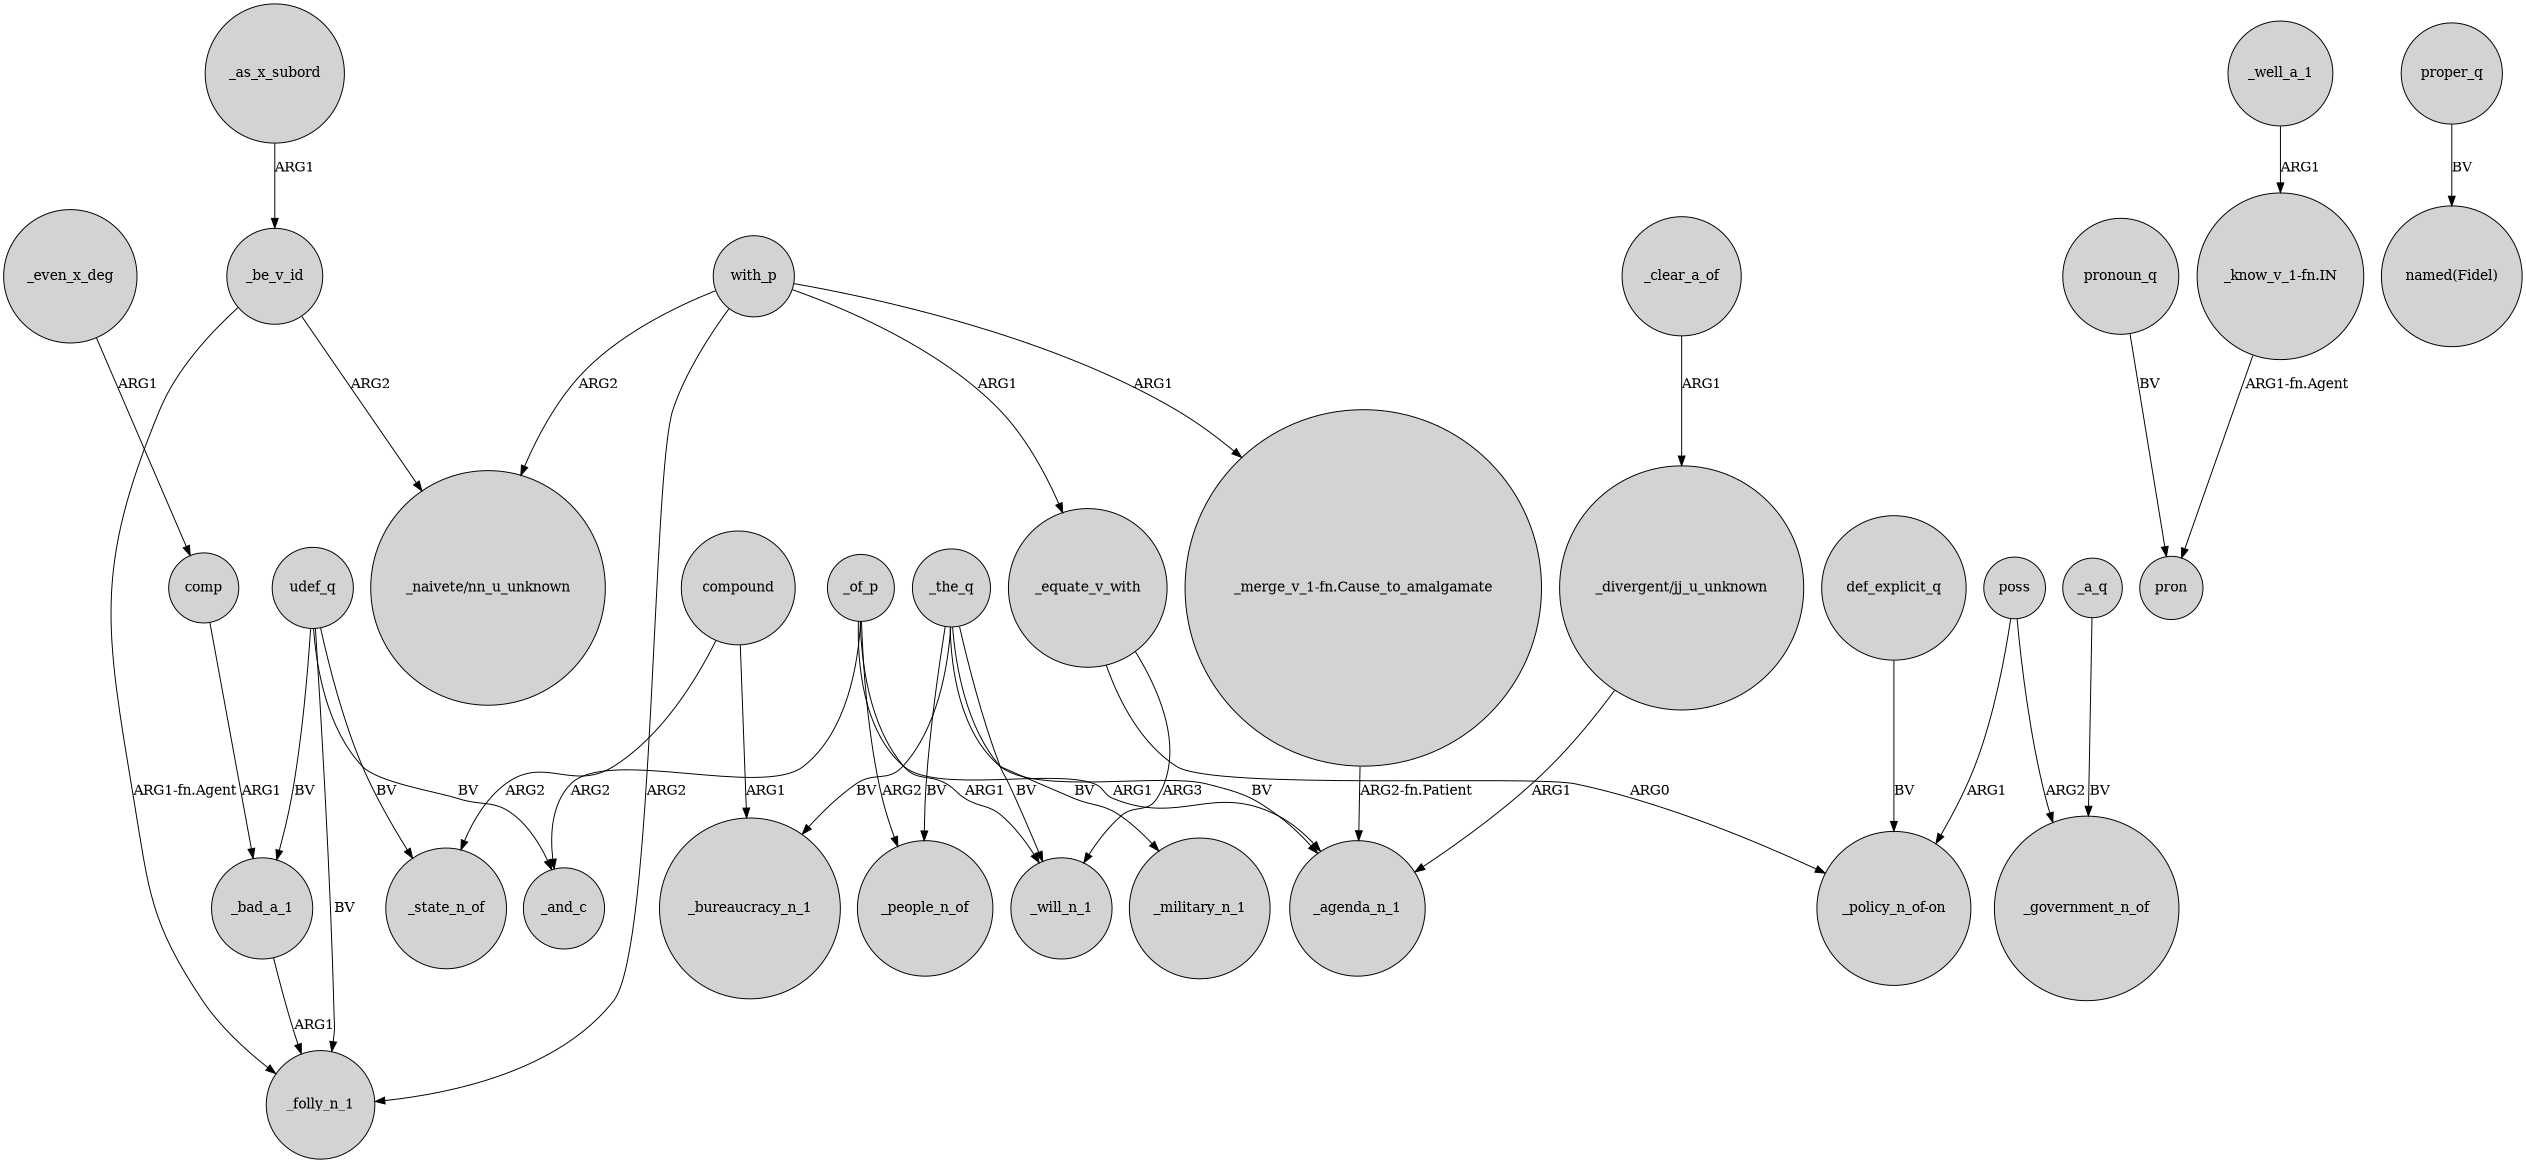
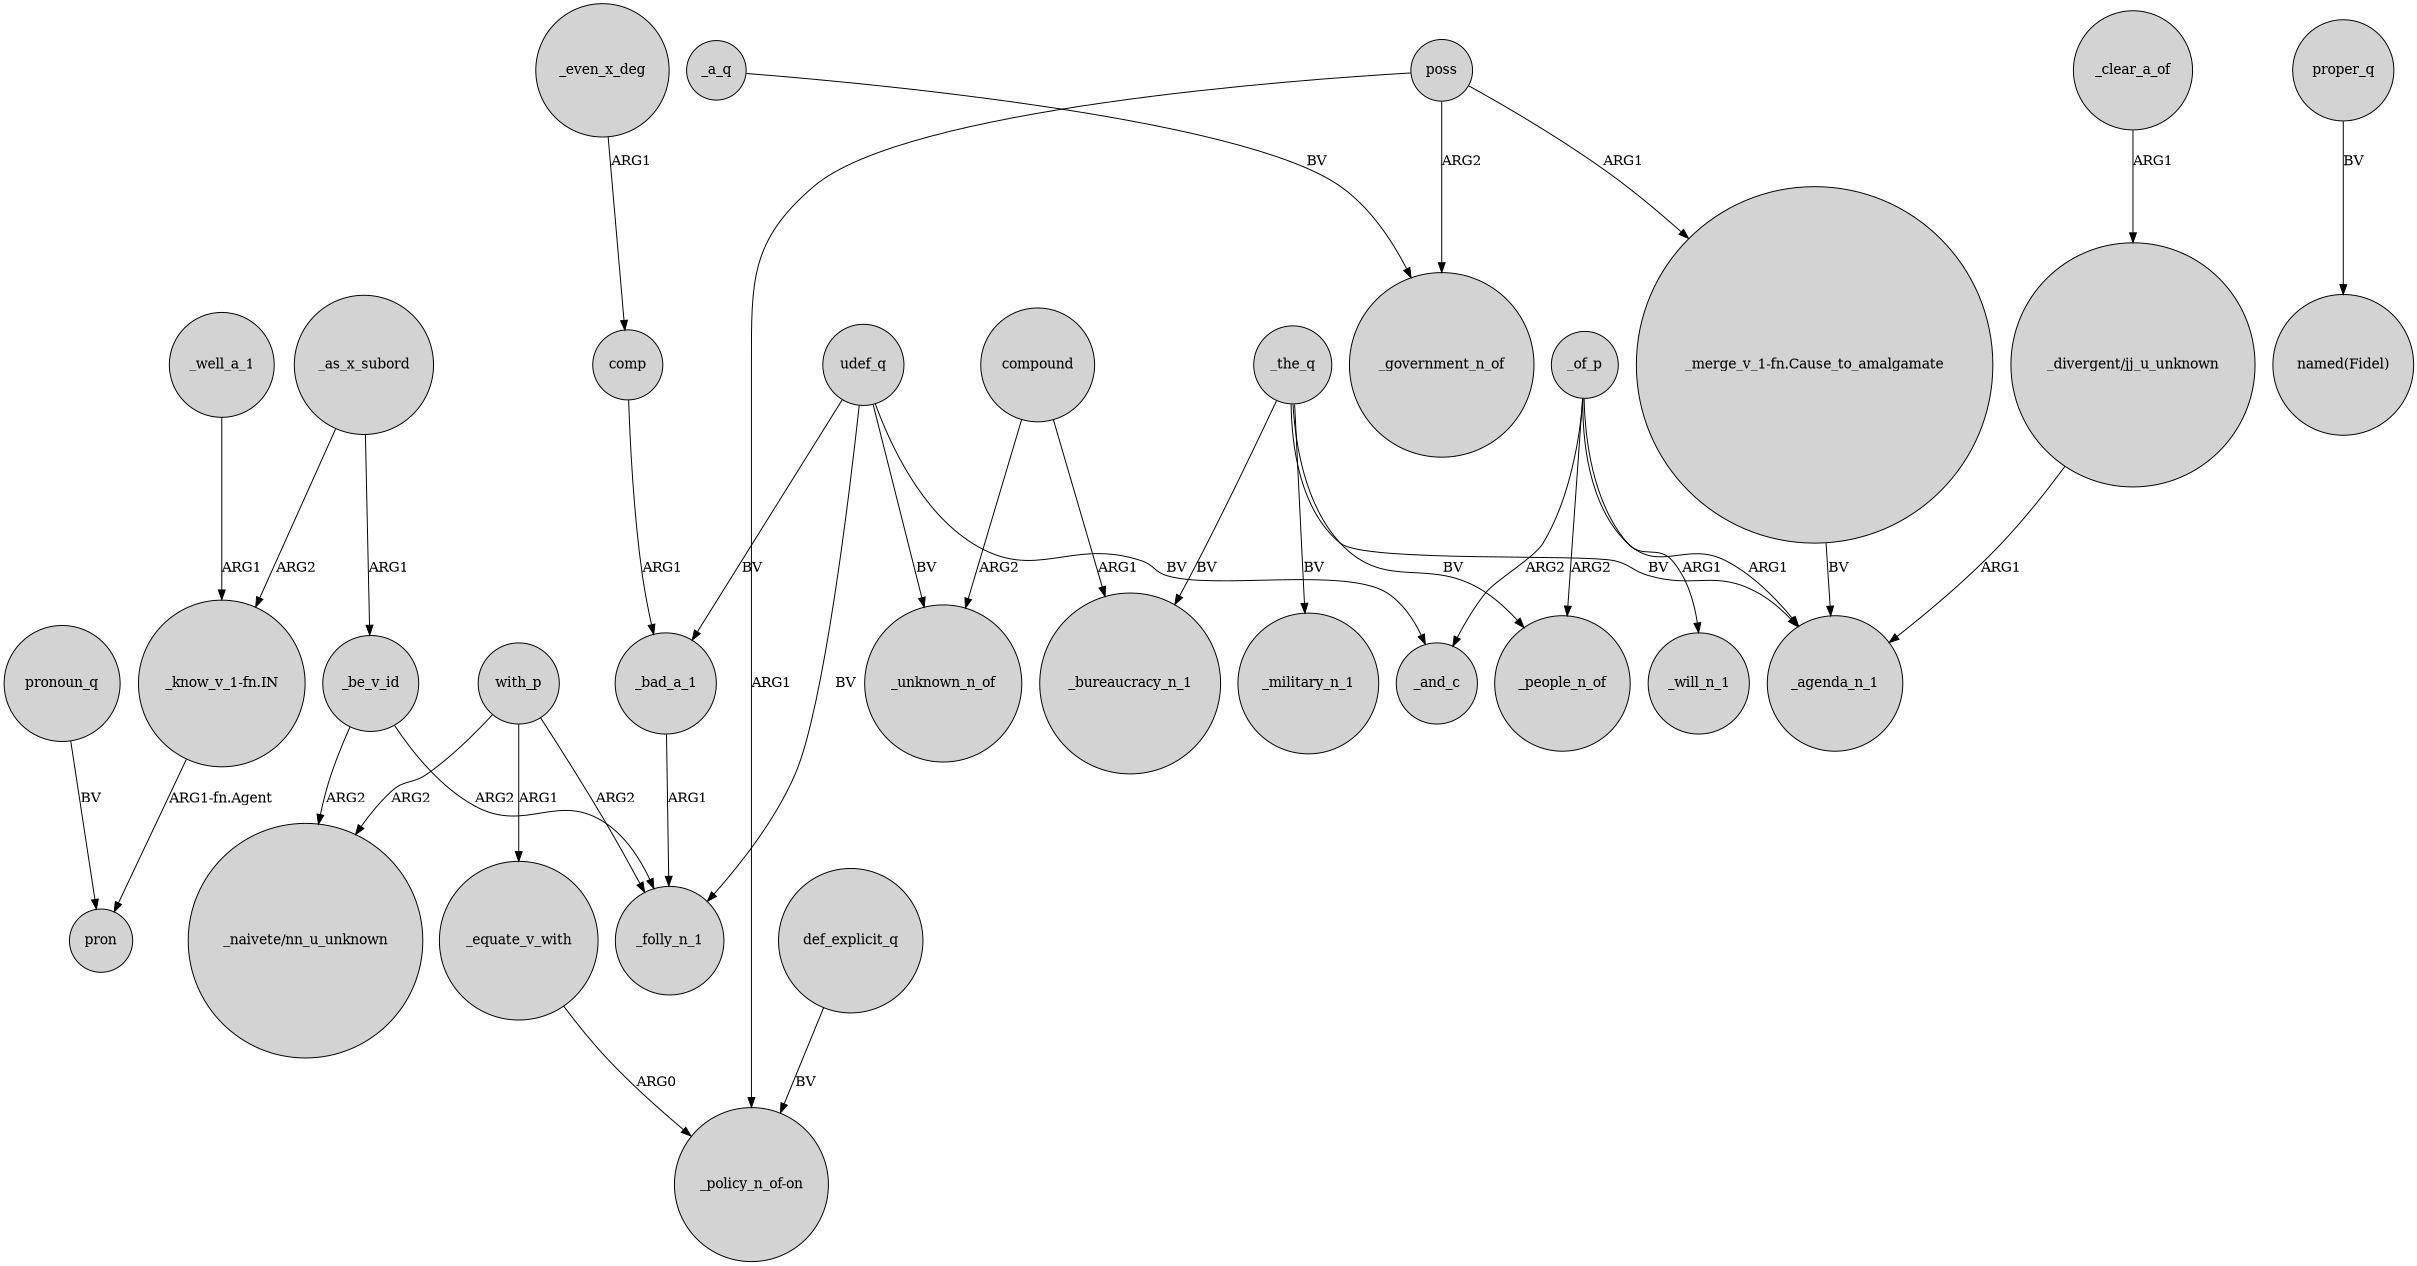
(1024, 342) -> (1579, 153)
none -> (298, 513)
(992, 742) -> none
(1168, 768) -> none
(185, 791) -> (495, 799)
(1416, 791) -> (1838, 568)
(446, 908) -> (943, 683)
